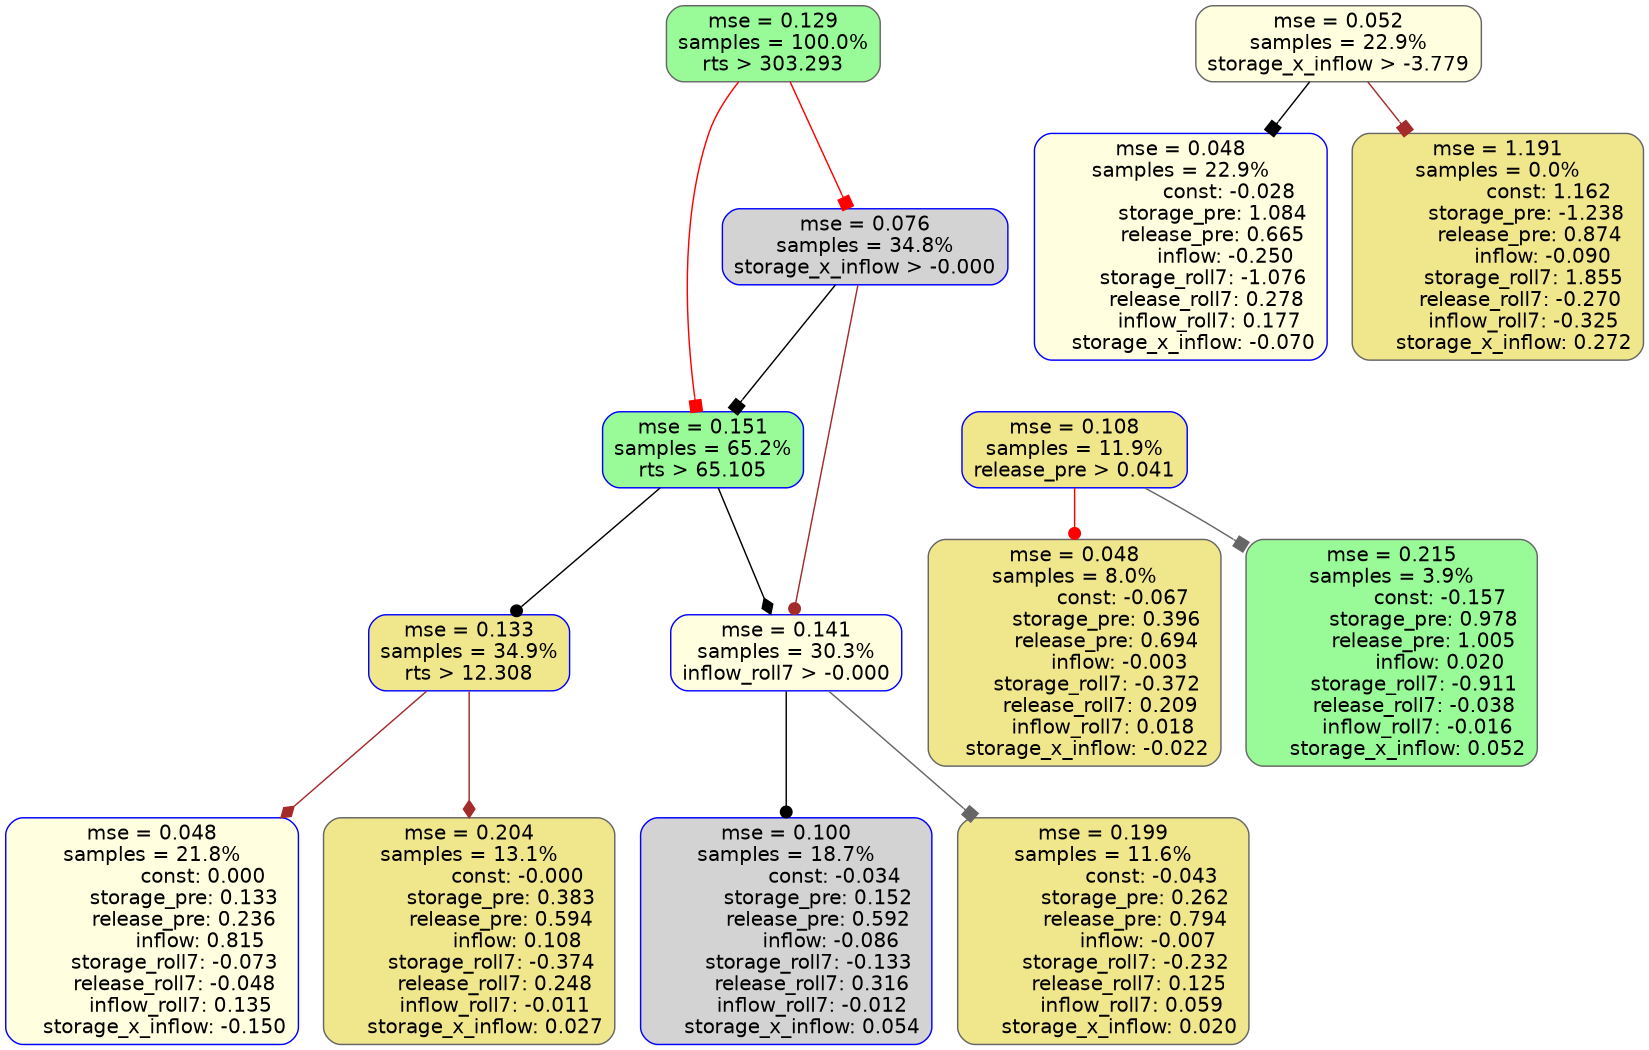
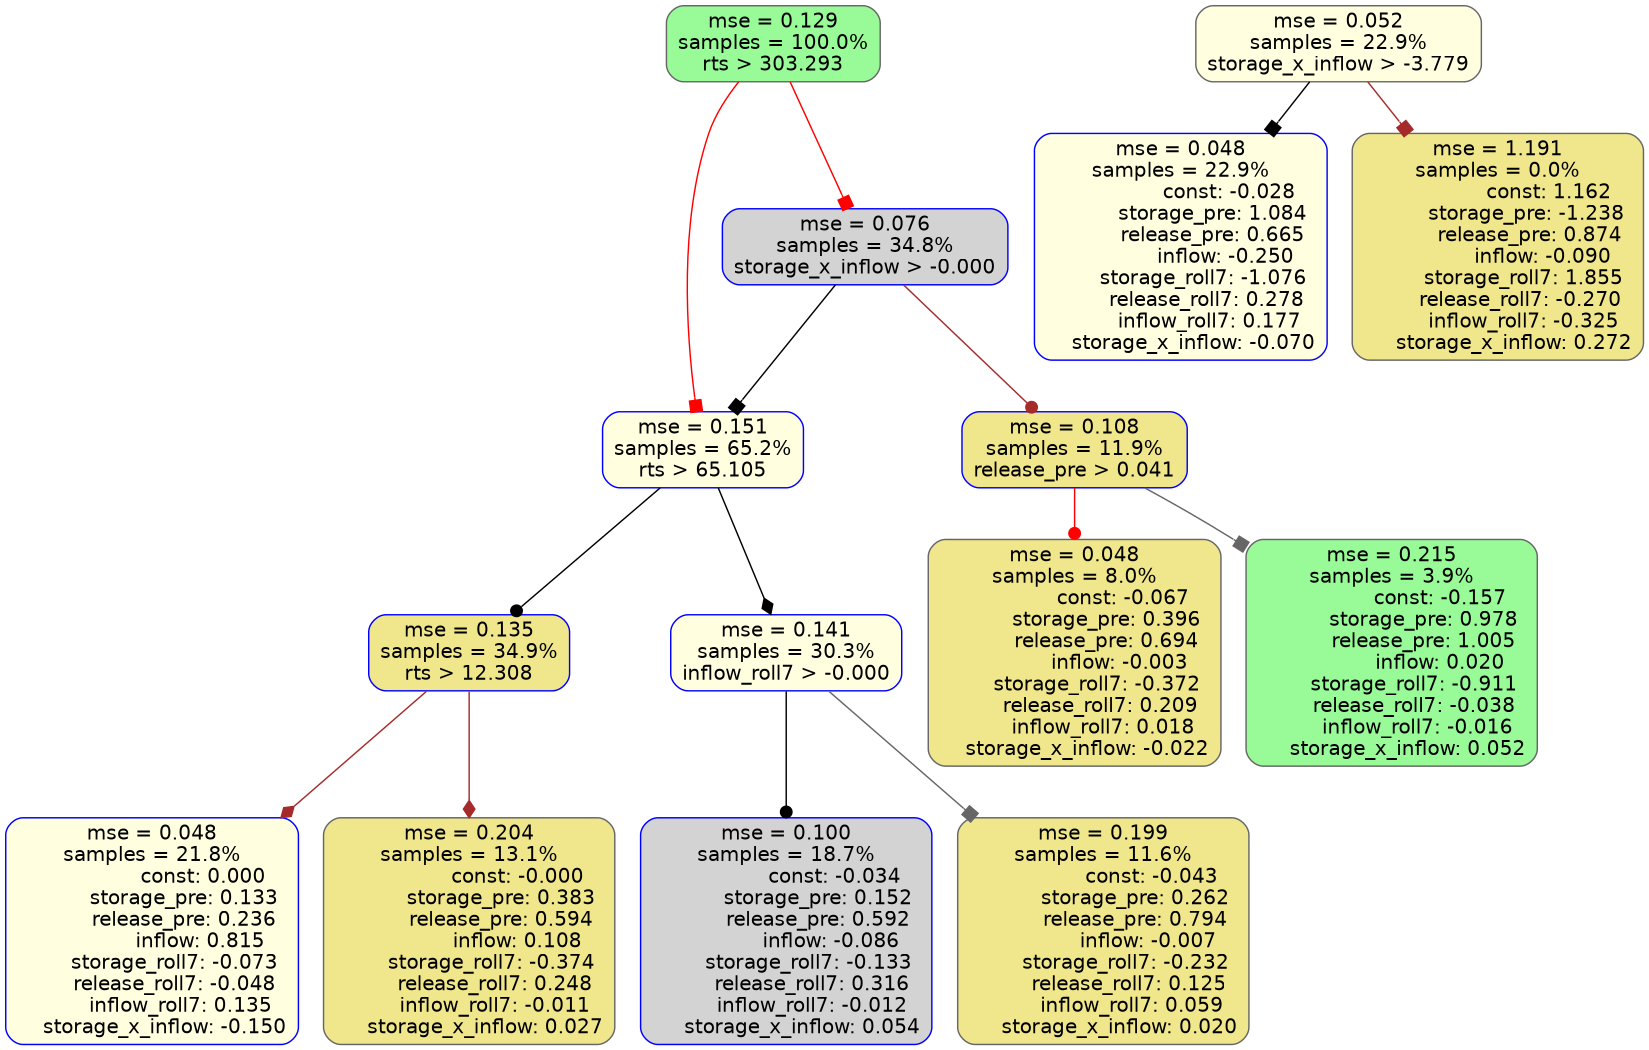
(827, 444) -> (965, 344)
(703, 450) -> (703, 450)
(469, 653) -> (469, 653)
